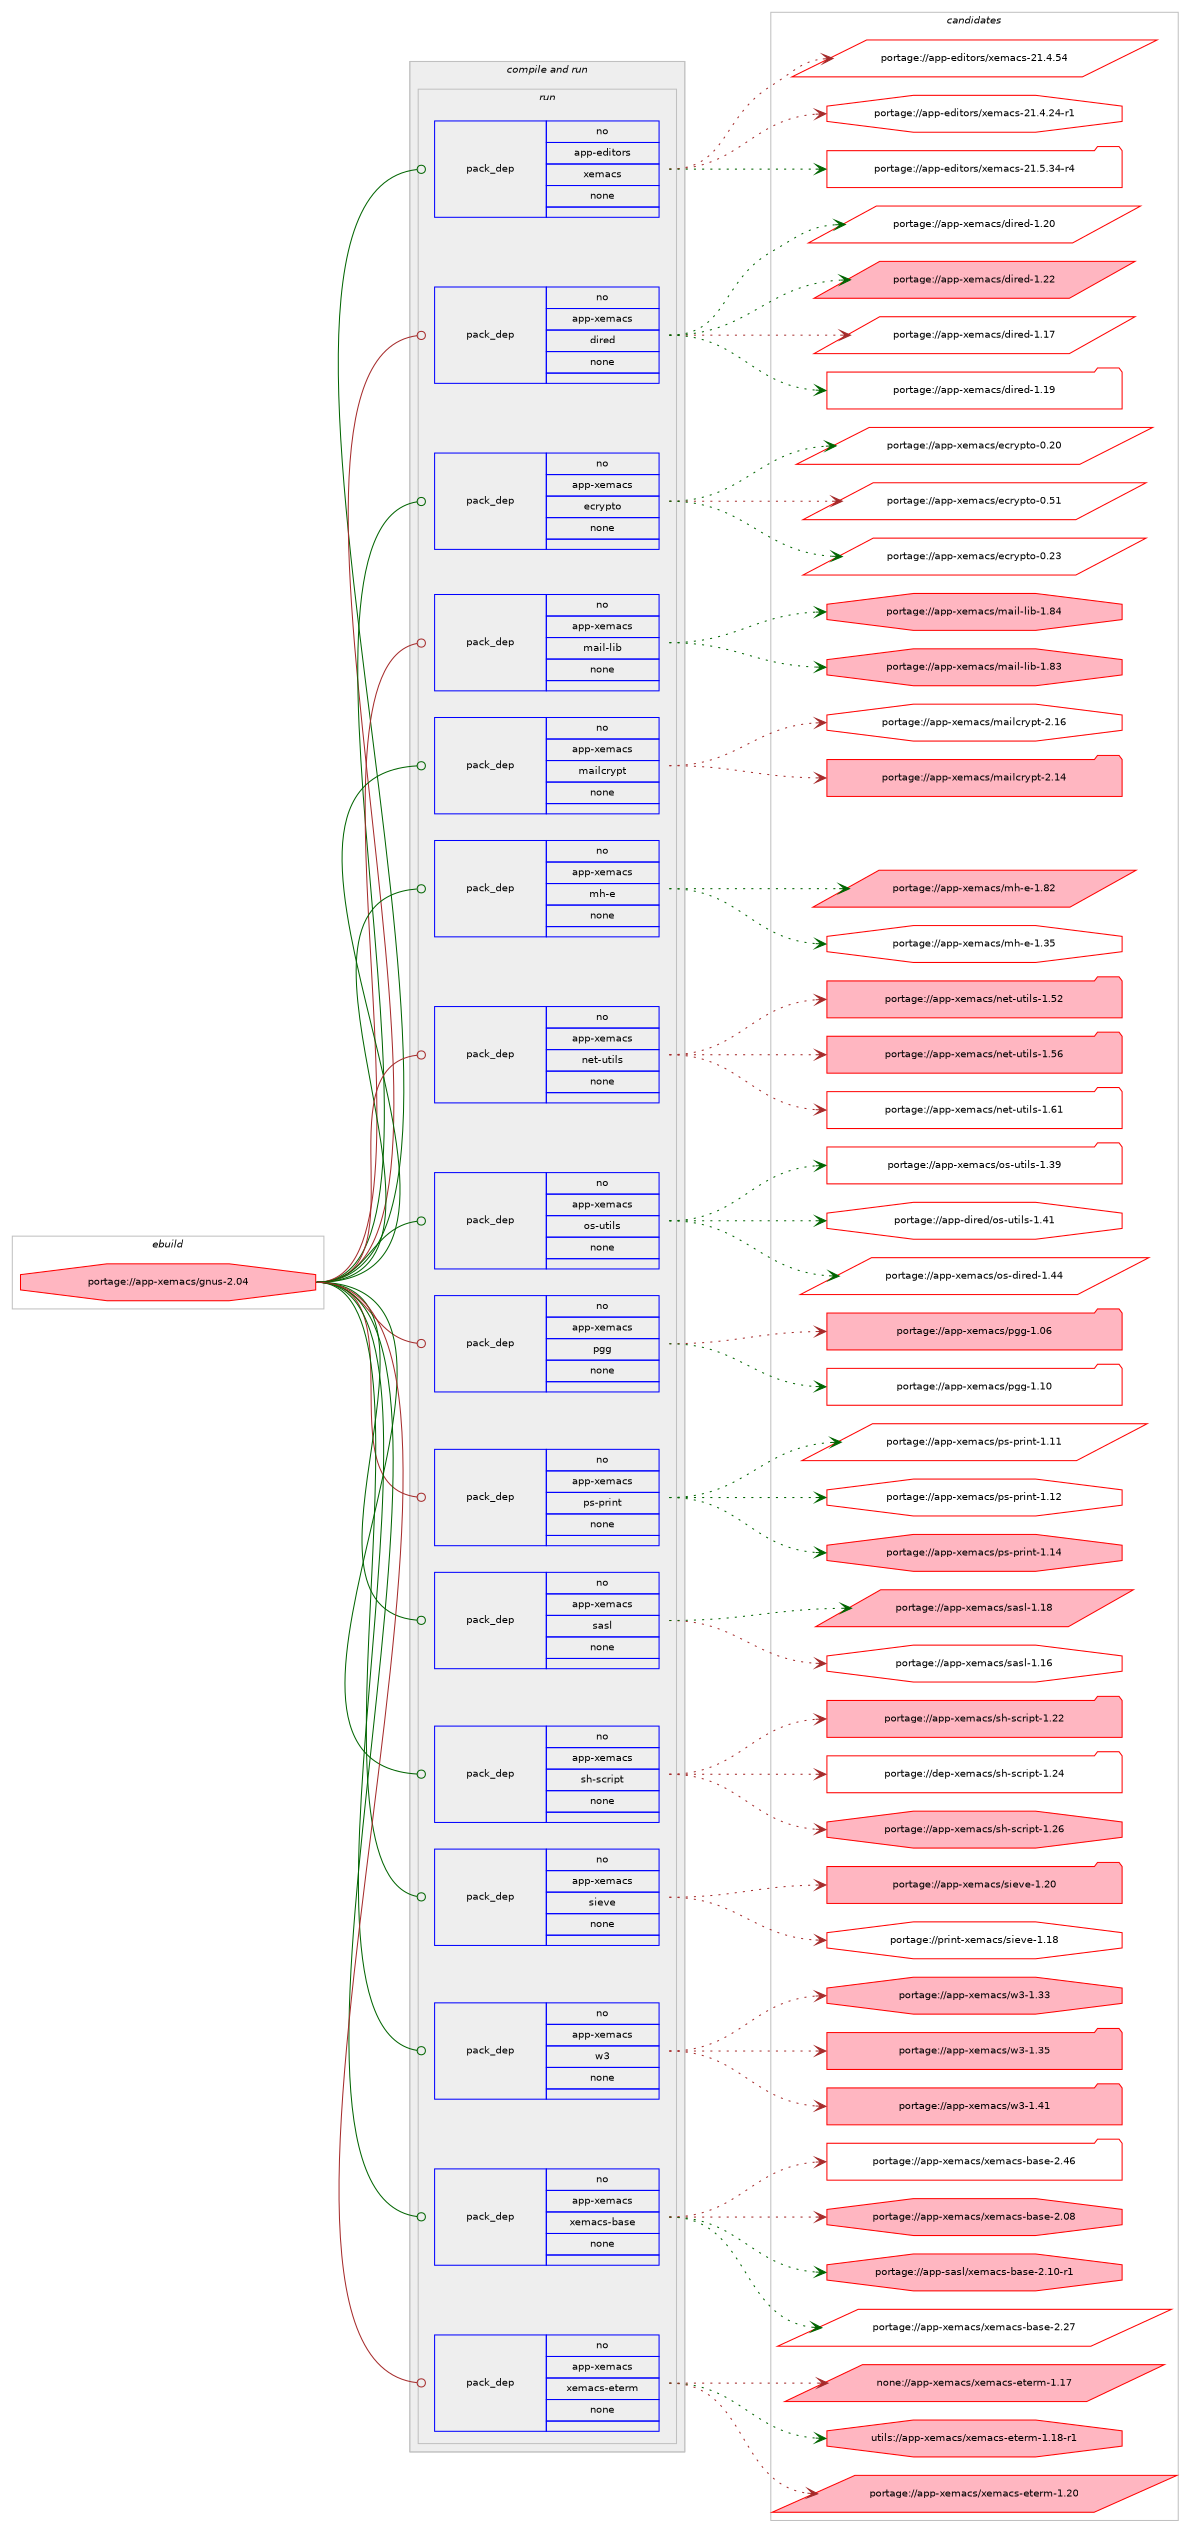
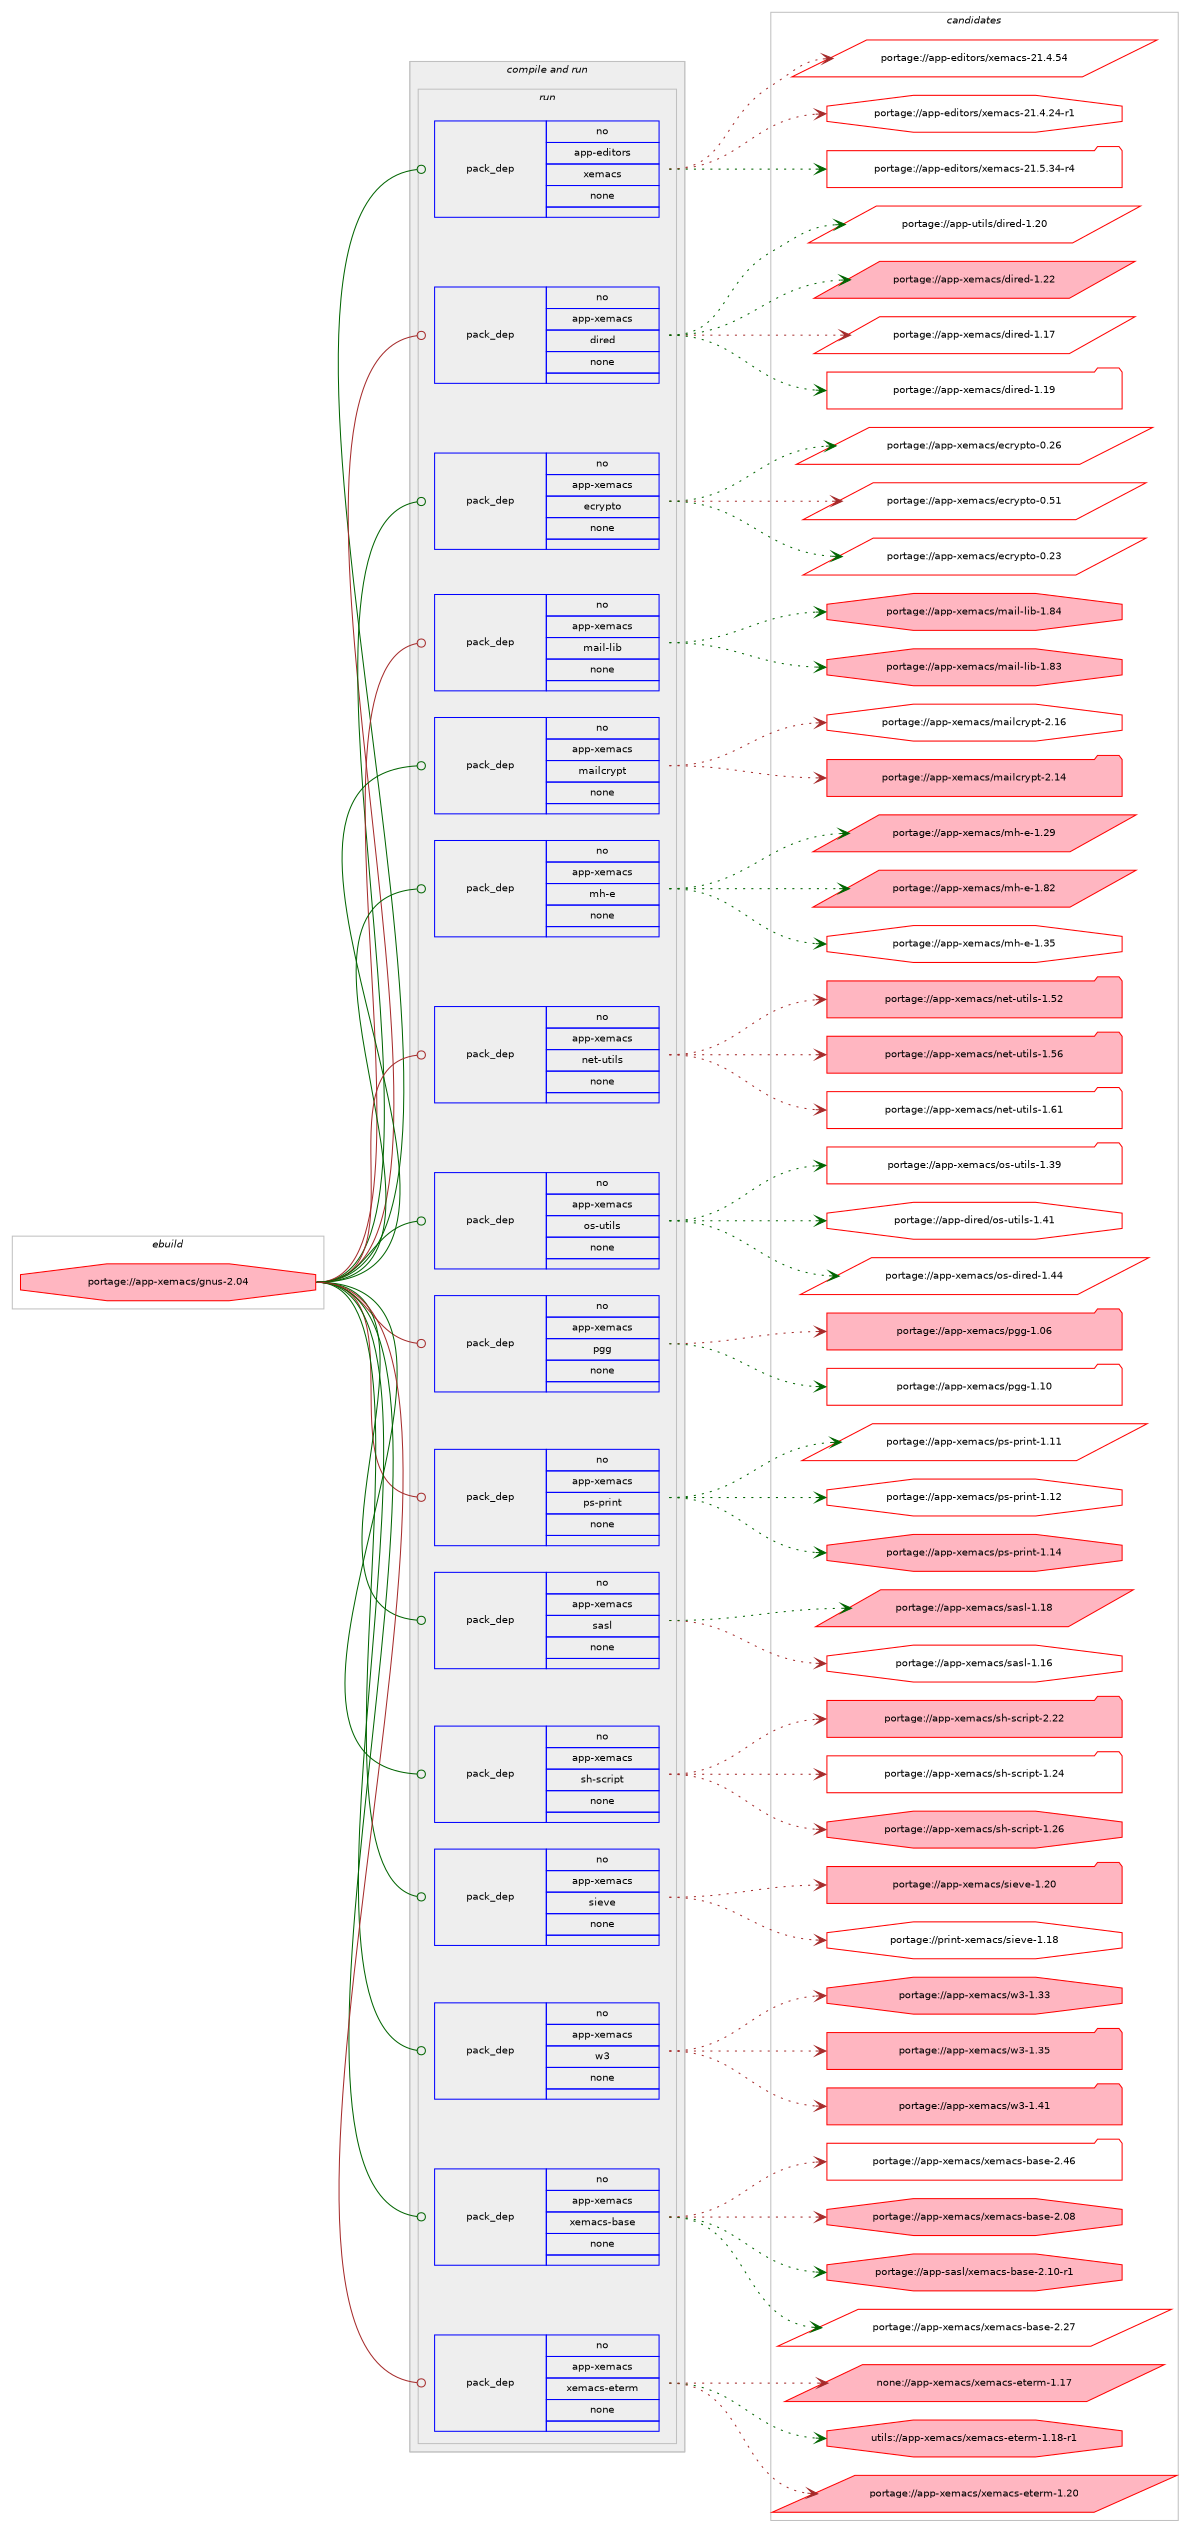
(975, 224) -> (975, 224)
(975, 446) -> (975, 446)
none -> (975, 833)
(975, 1719) -> (975, 1719)
(975, 1774) -> (975, 1774)
